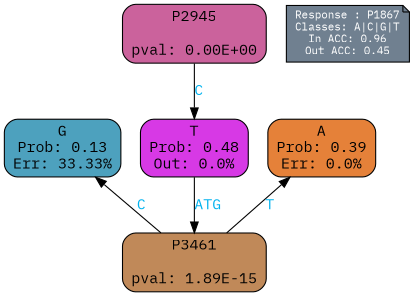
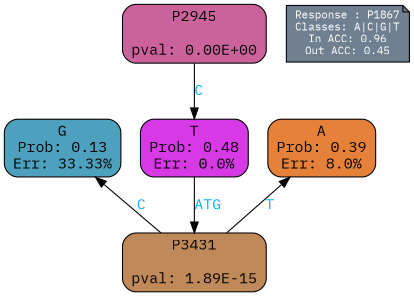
(194, 148) -> (194, 148)
(322, 148) -> (322, 148)
(194, 262) -> (194, 262)
